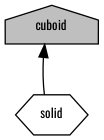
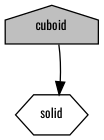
(43, 76) -> (60, 63)
